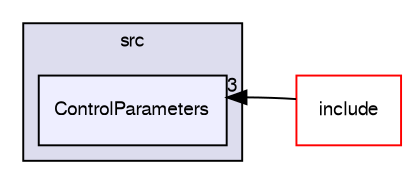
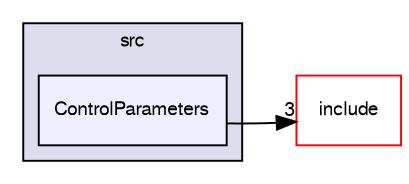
(271, 98) -> (254, 123)
